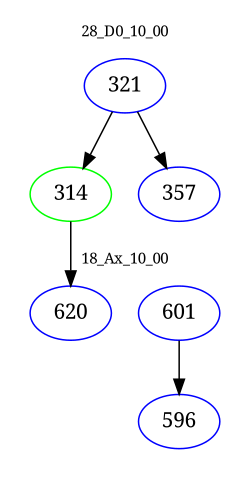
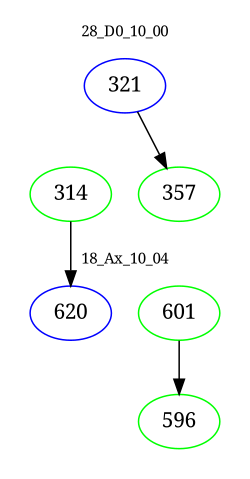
(101, 133) -> none
(179, 194) -> (179, 194)
(125, 260) -> (125, 260)
(179, 313) -> (179, 313)
(179, 422) -> (179, 422)
